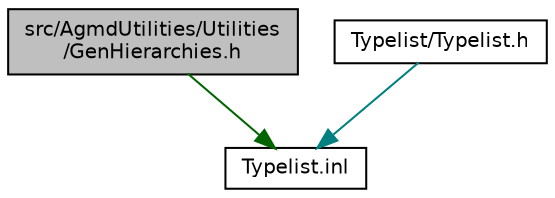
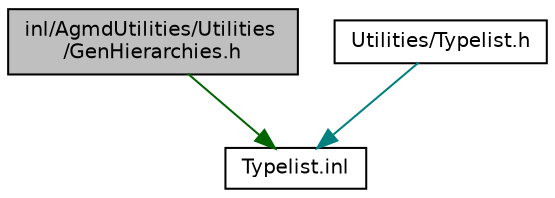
(153, 42) -> (153, 42)
(441, 42) -> (441, 42)
